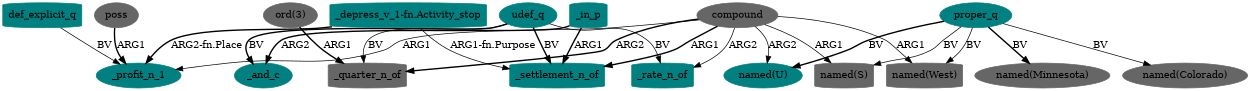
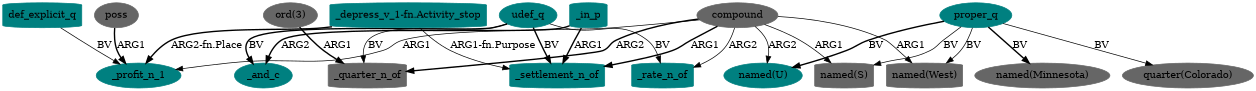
(1185, 76) -> (1188, 76)
